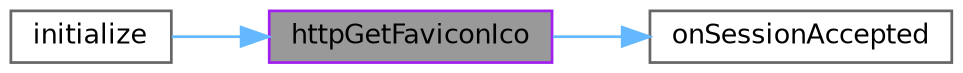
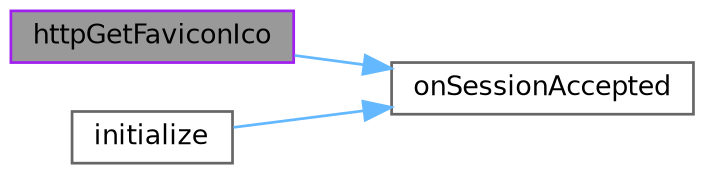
(206, 37) -> (298, 119)
